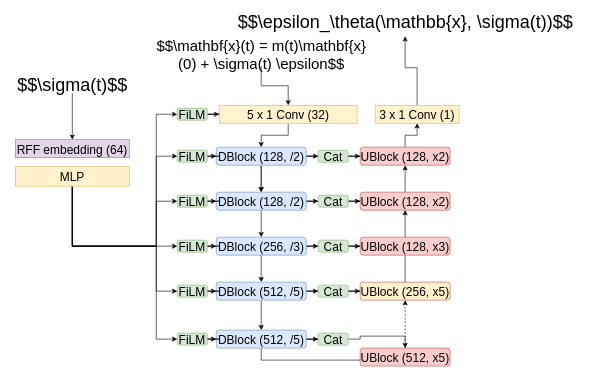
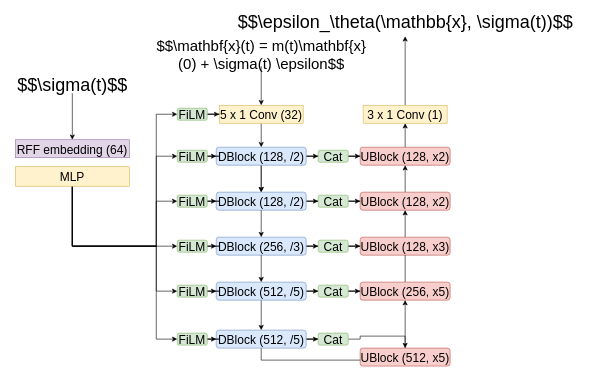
(288, 114) -> (261, 114)
(417, 114) -> (405, 114)
(405, 291) -> (405, 291)
(405, 319) -> (405, 319)
